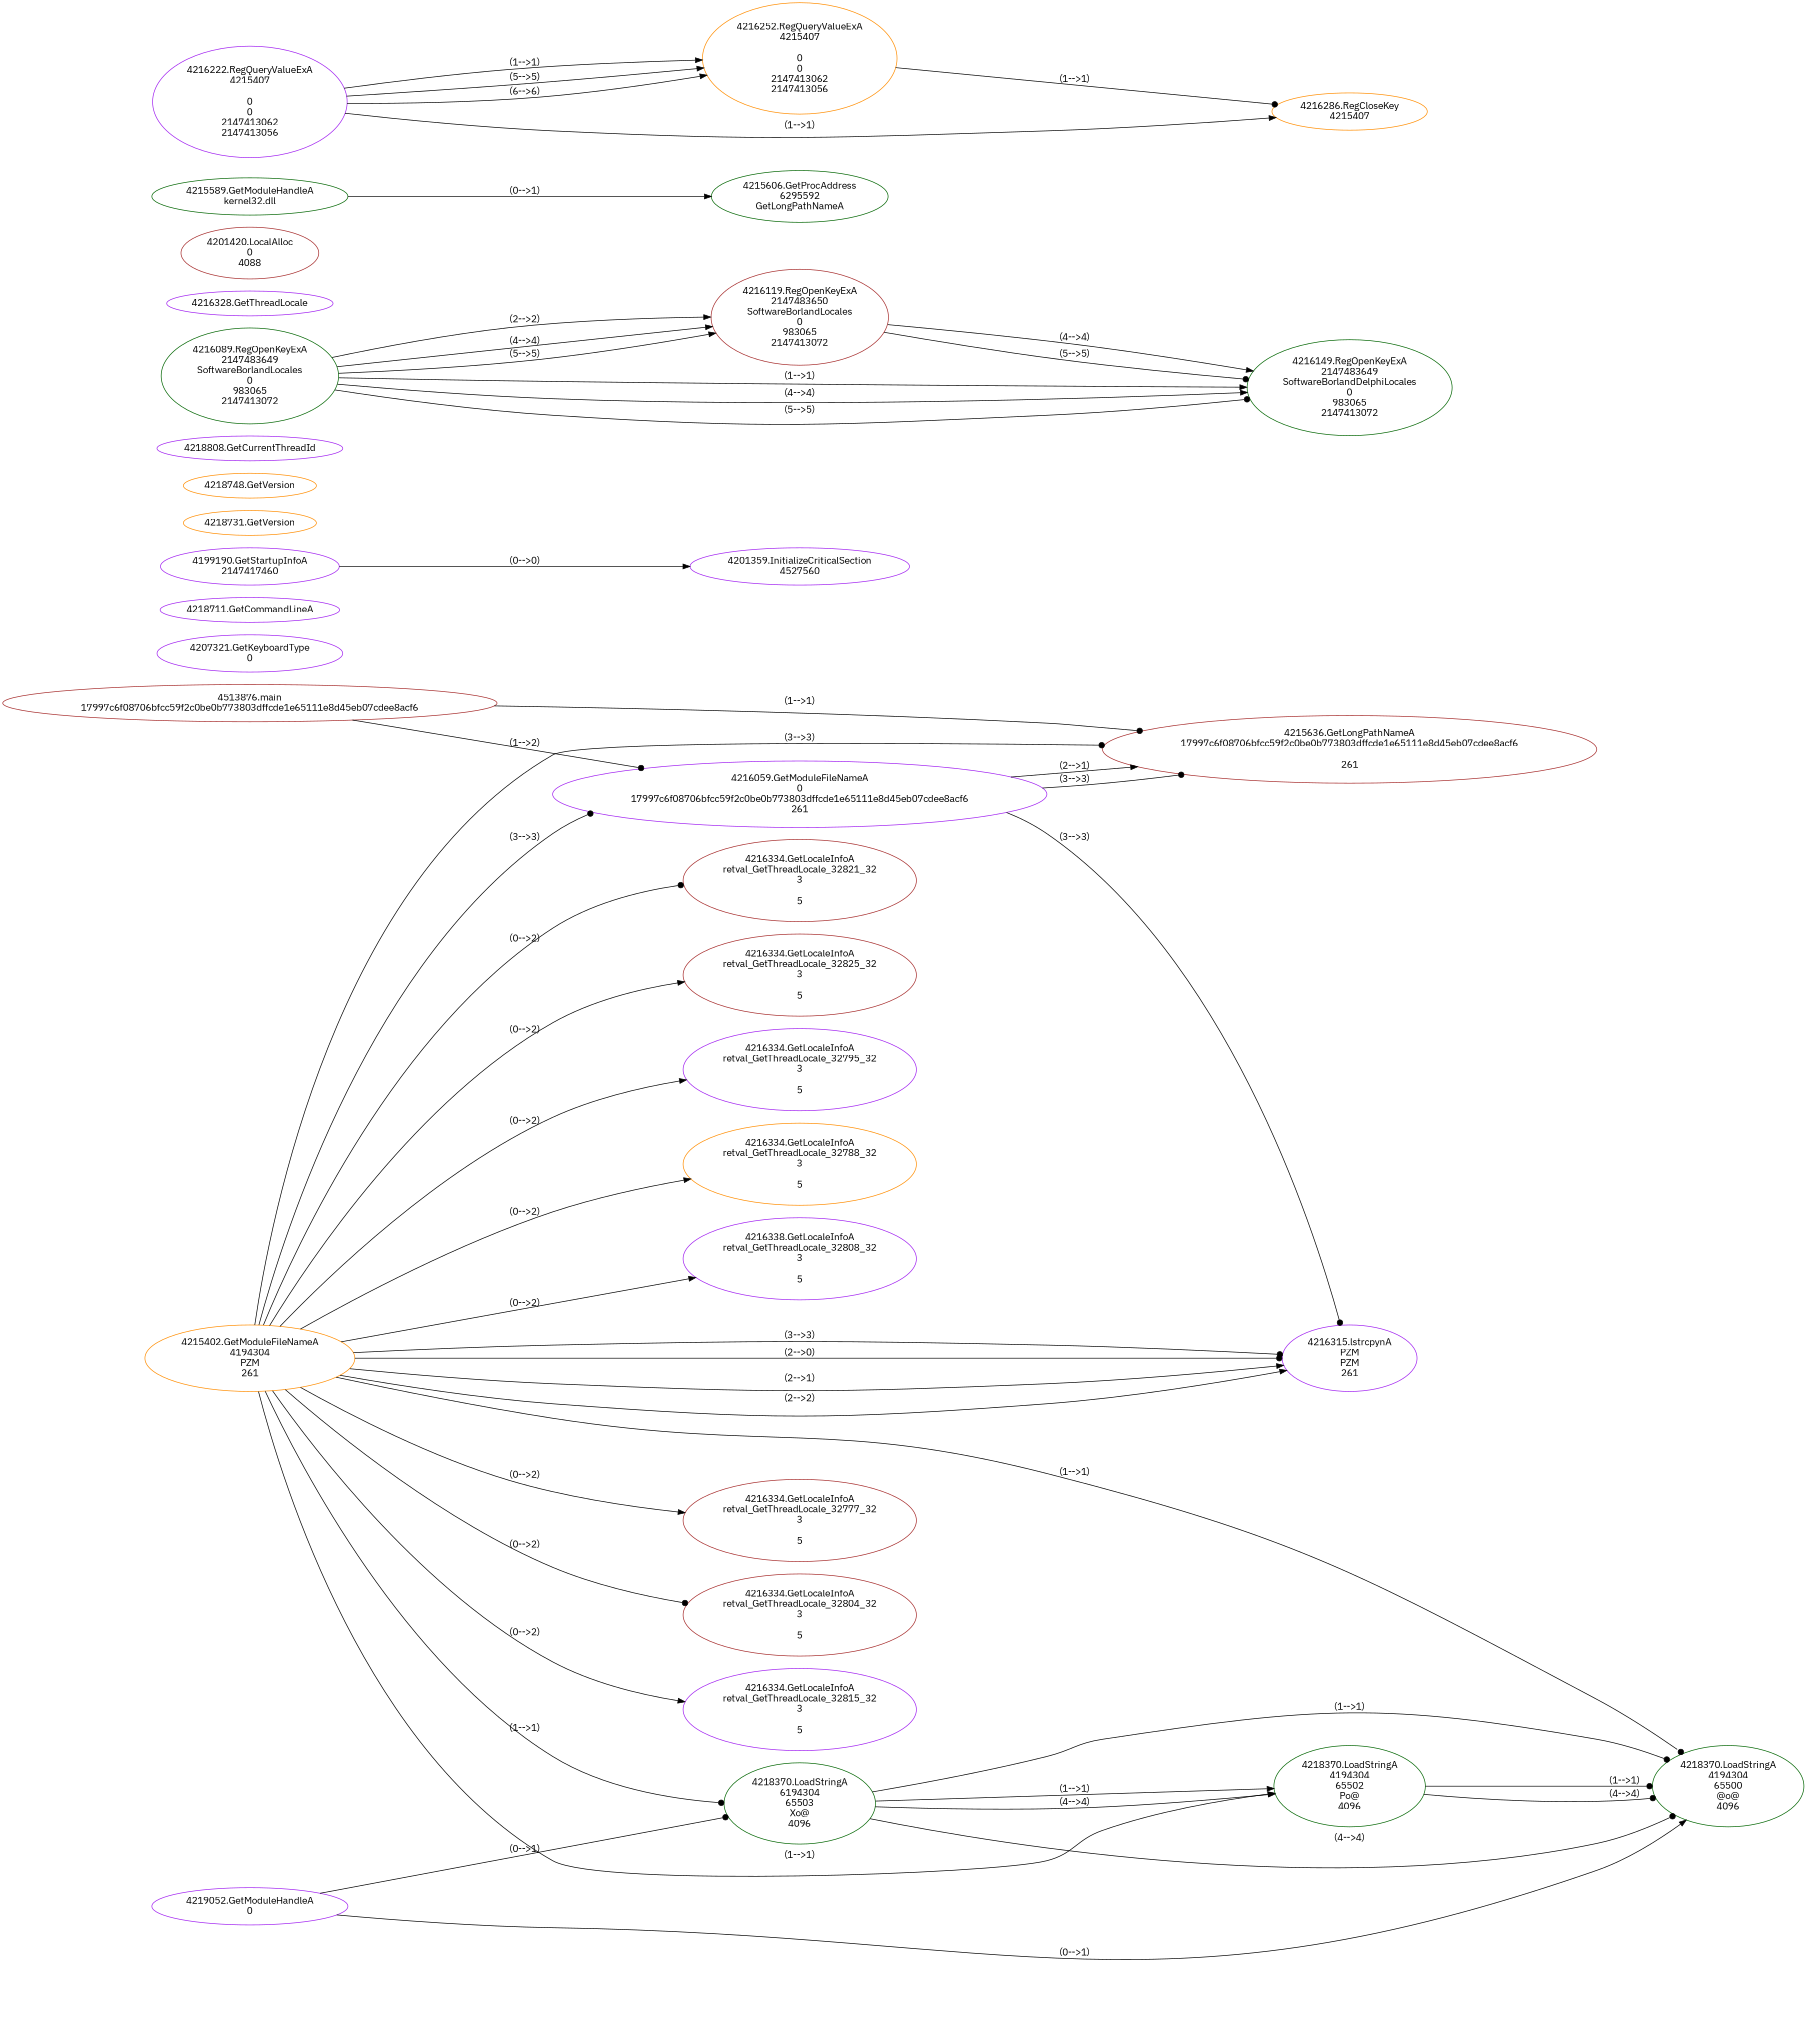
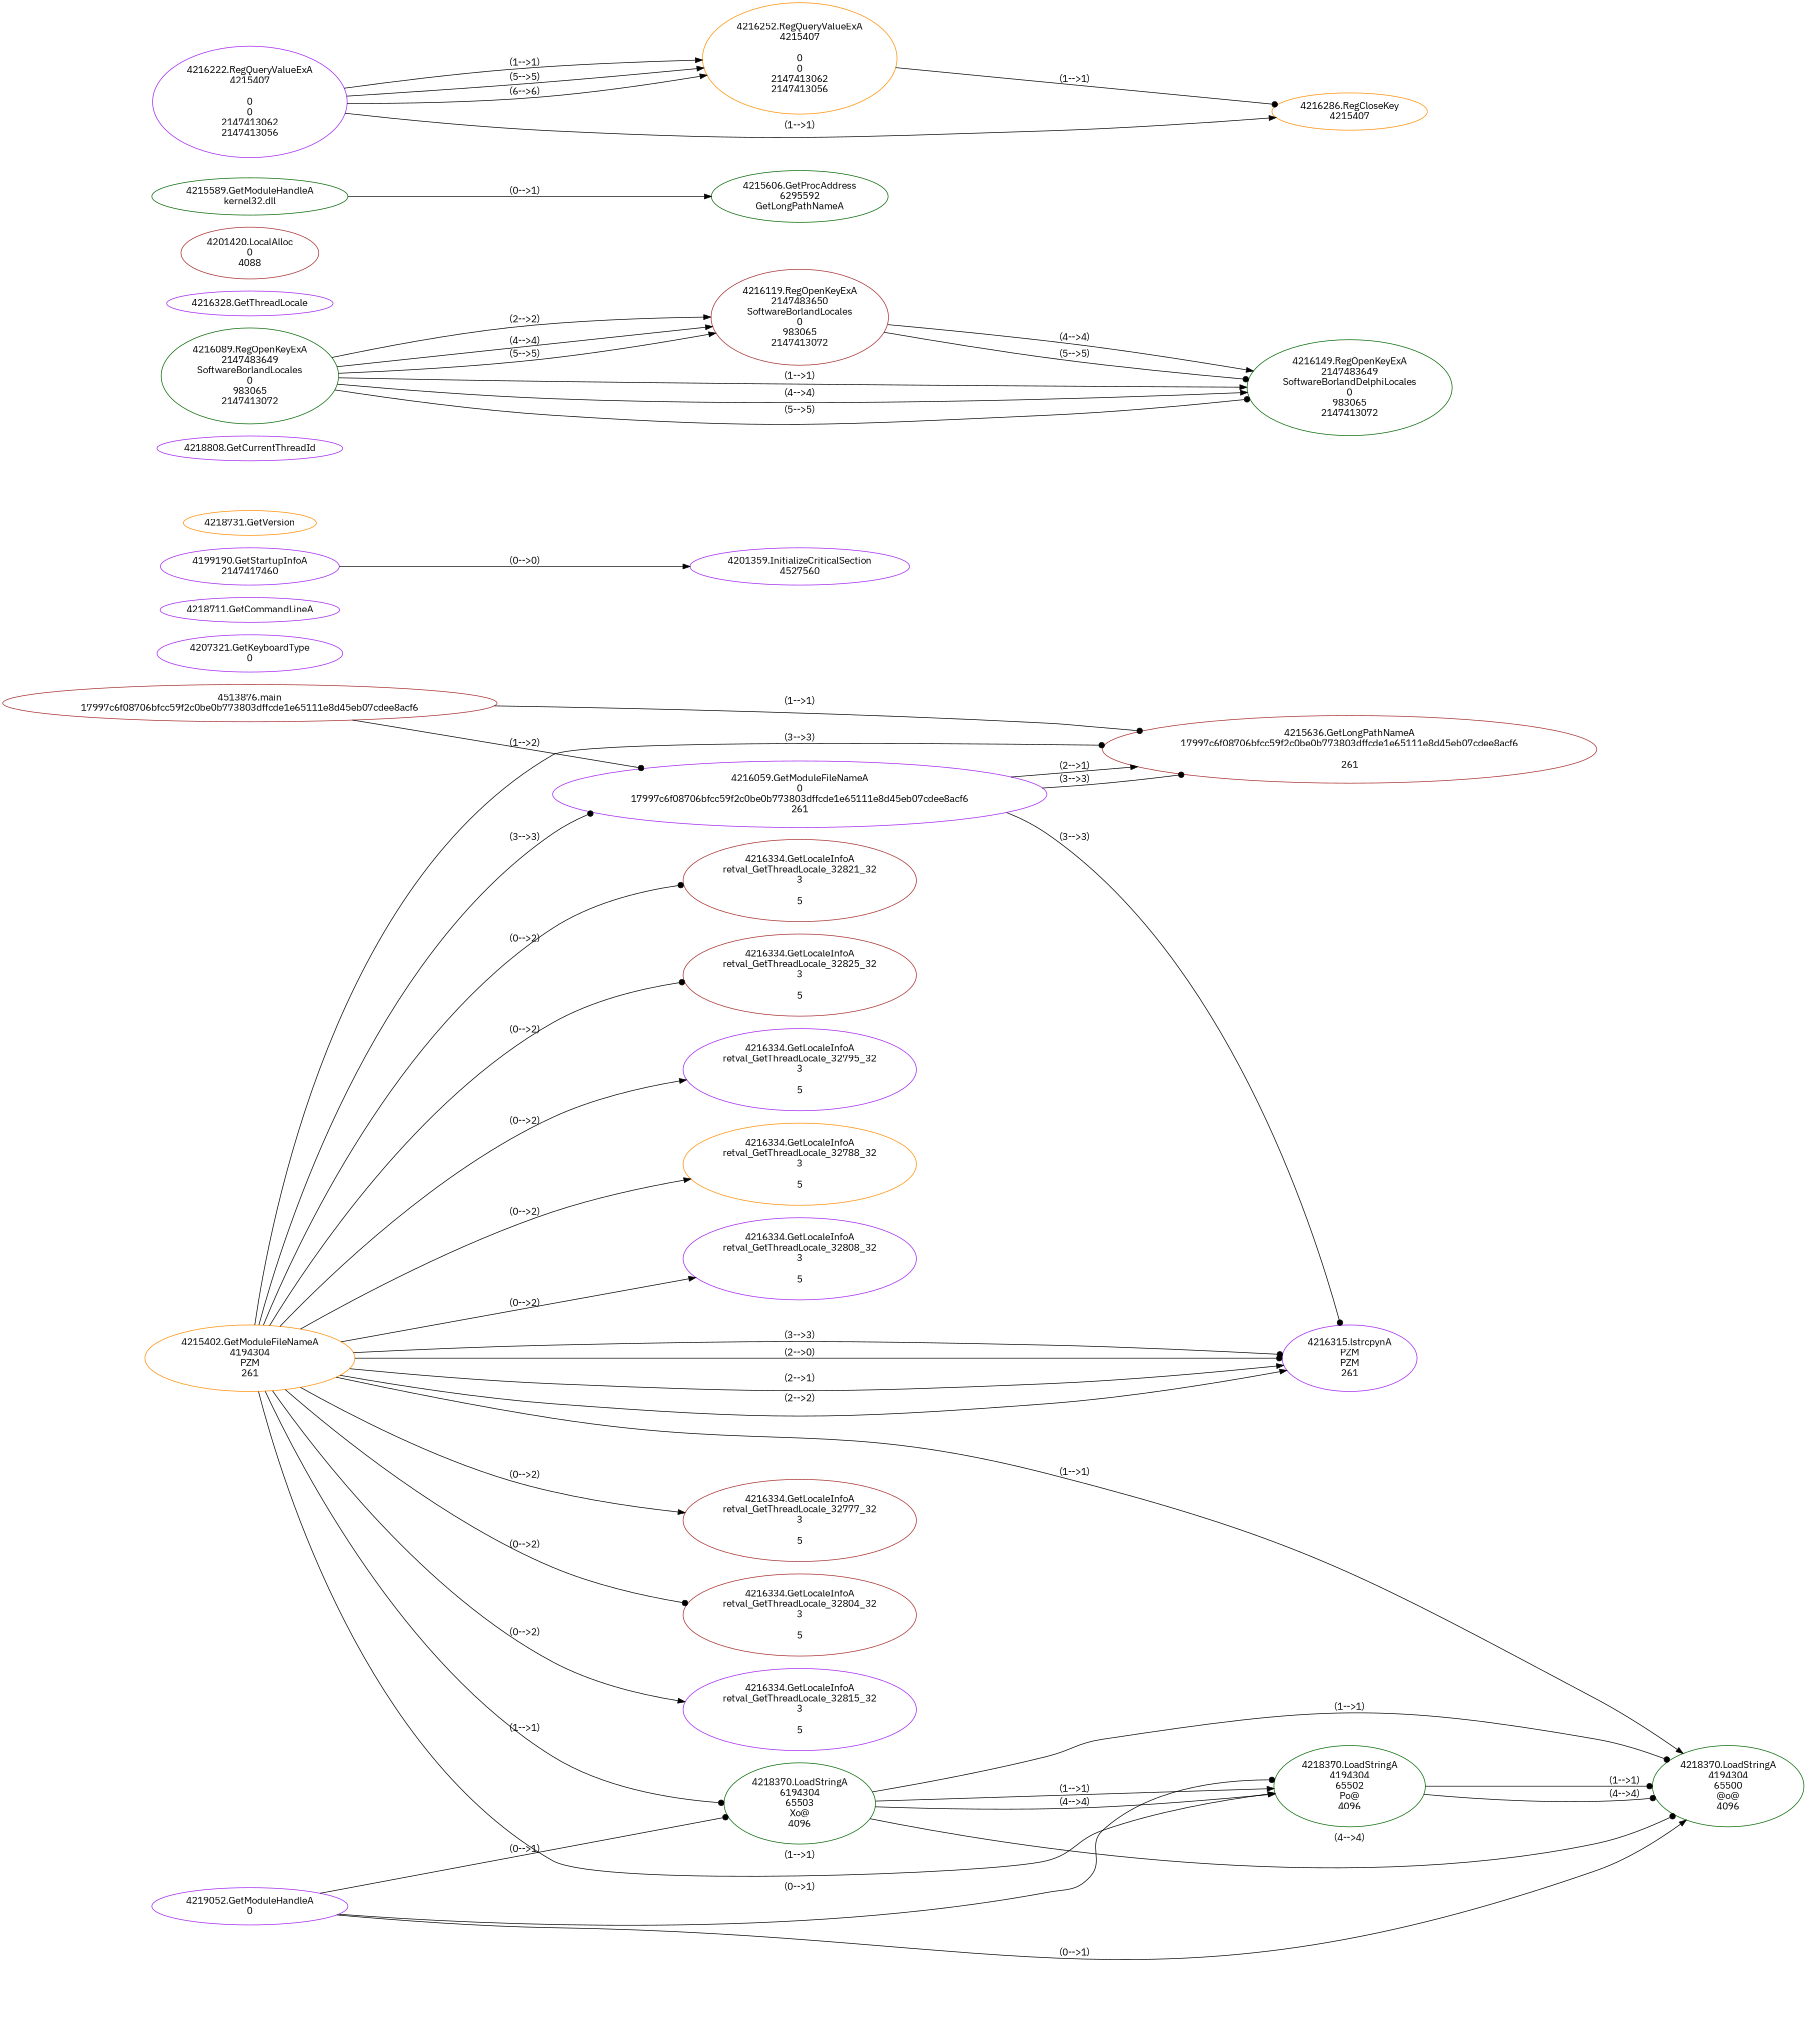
(250, 486) -> none
(440, 1110) -> (440, 1110)
(800, 1259) -> (800, 1259)
(1034, 1471) -> (1034, 1471)
none -> (831, 1918)
